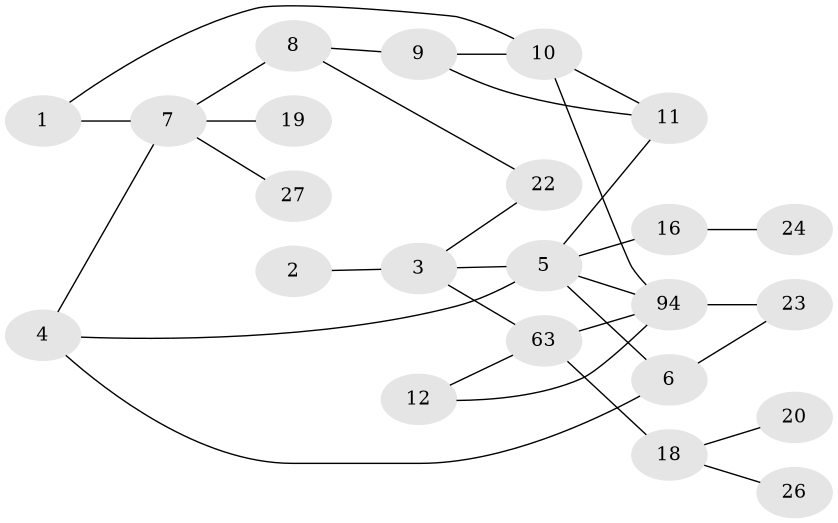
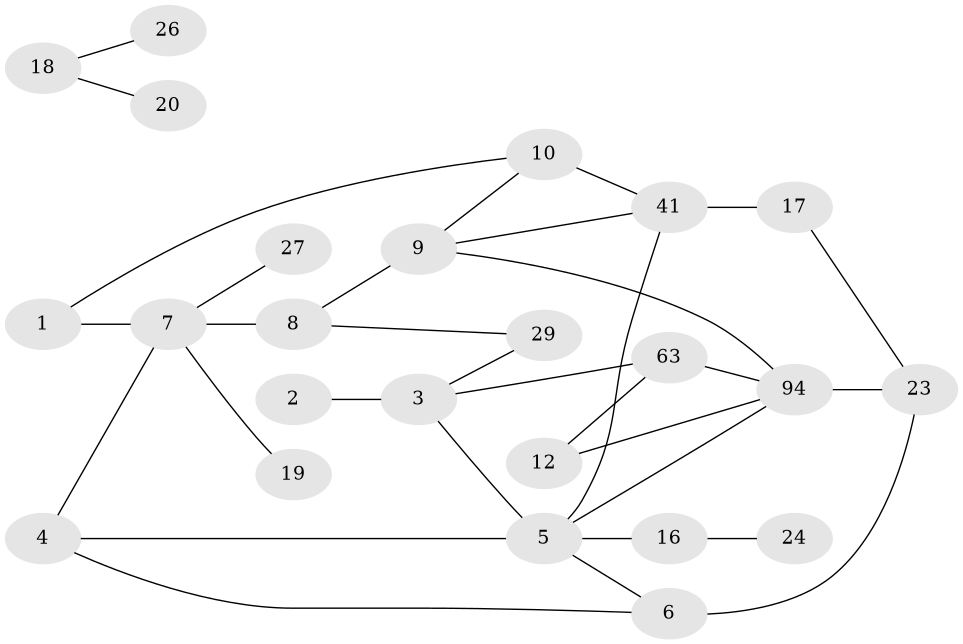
(669, 118) -> (669, 207)
(597, 184) -> (624, 288)
(544, 185) -> (544, 335)
none -> (795, 207)
(607, 398) -> none
